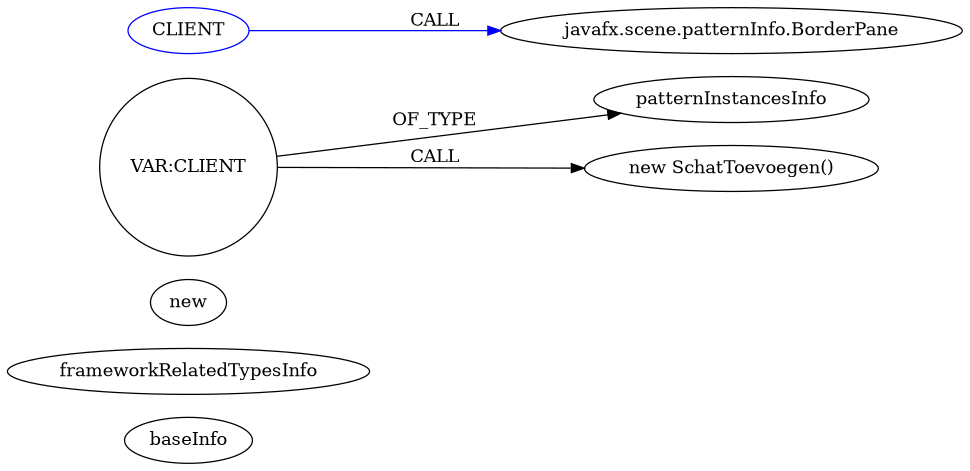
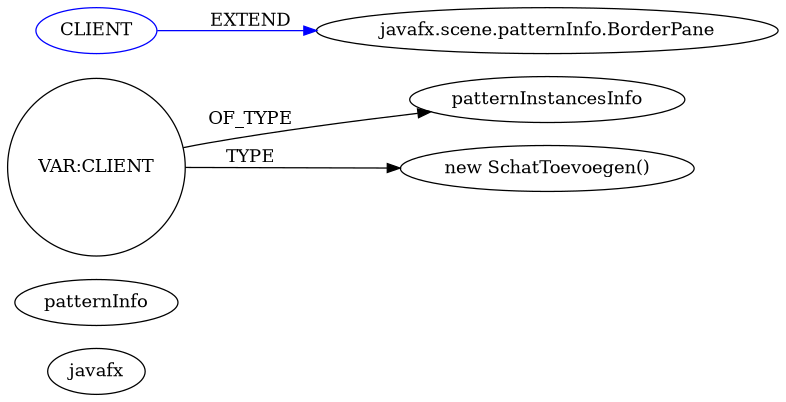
(435, 21) -> (251, 21)
(435, 158) -> (251, 158)
(189, 303) -> (96, 303)
(189, 371) -> (96, 371)
(189, 440) -> none
